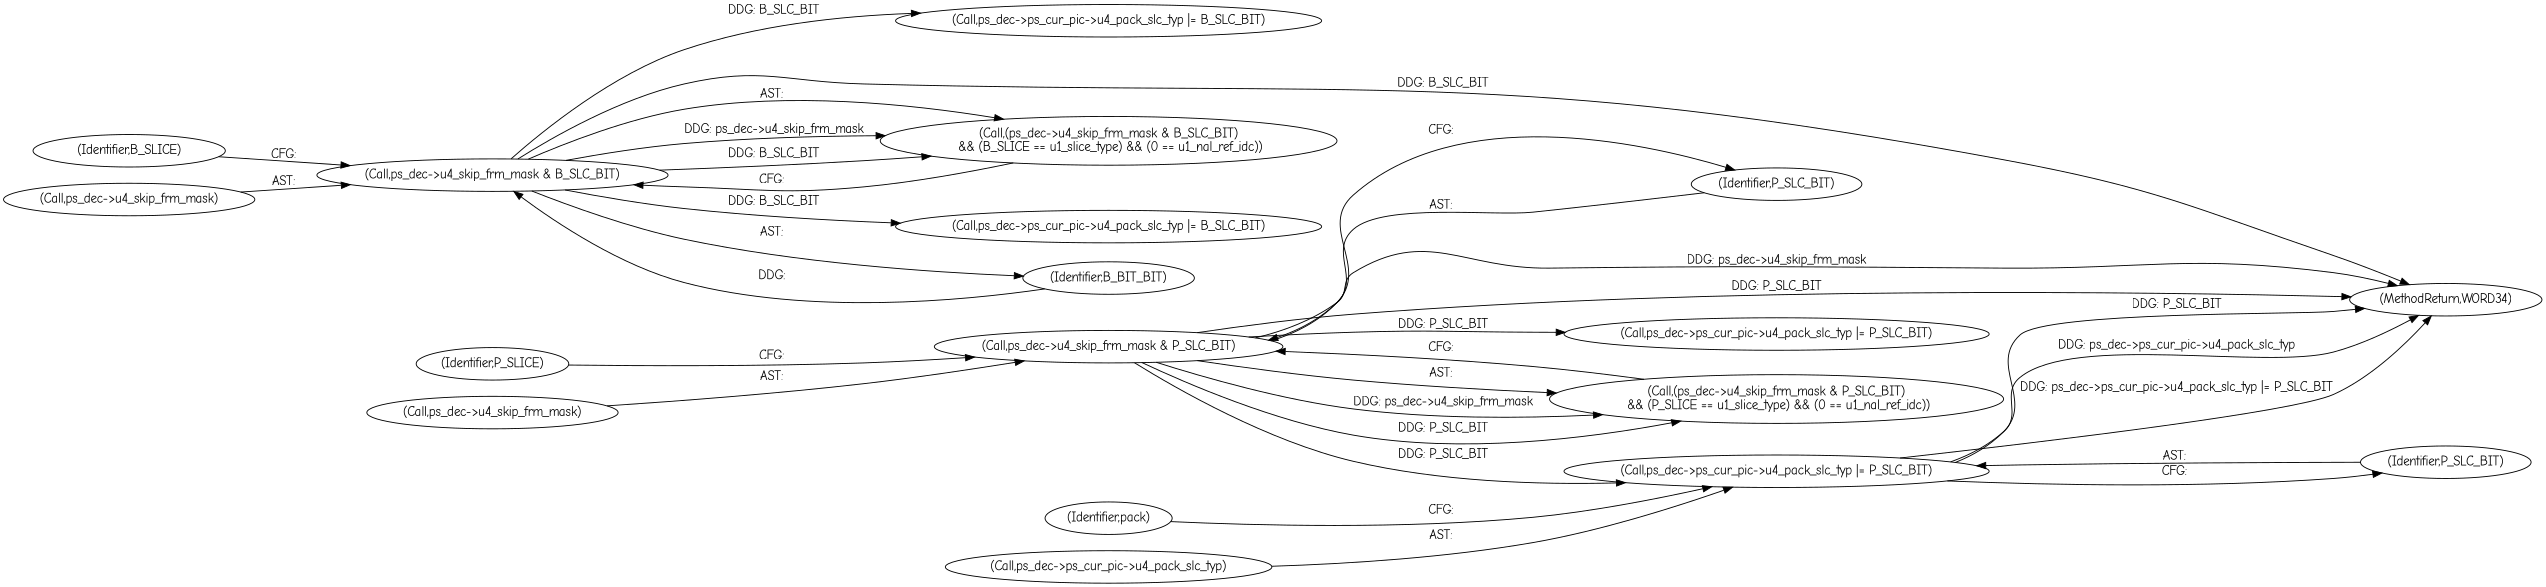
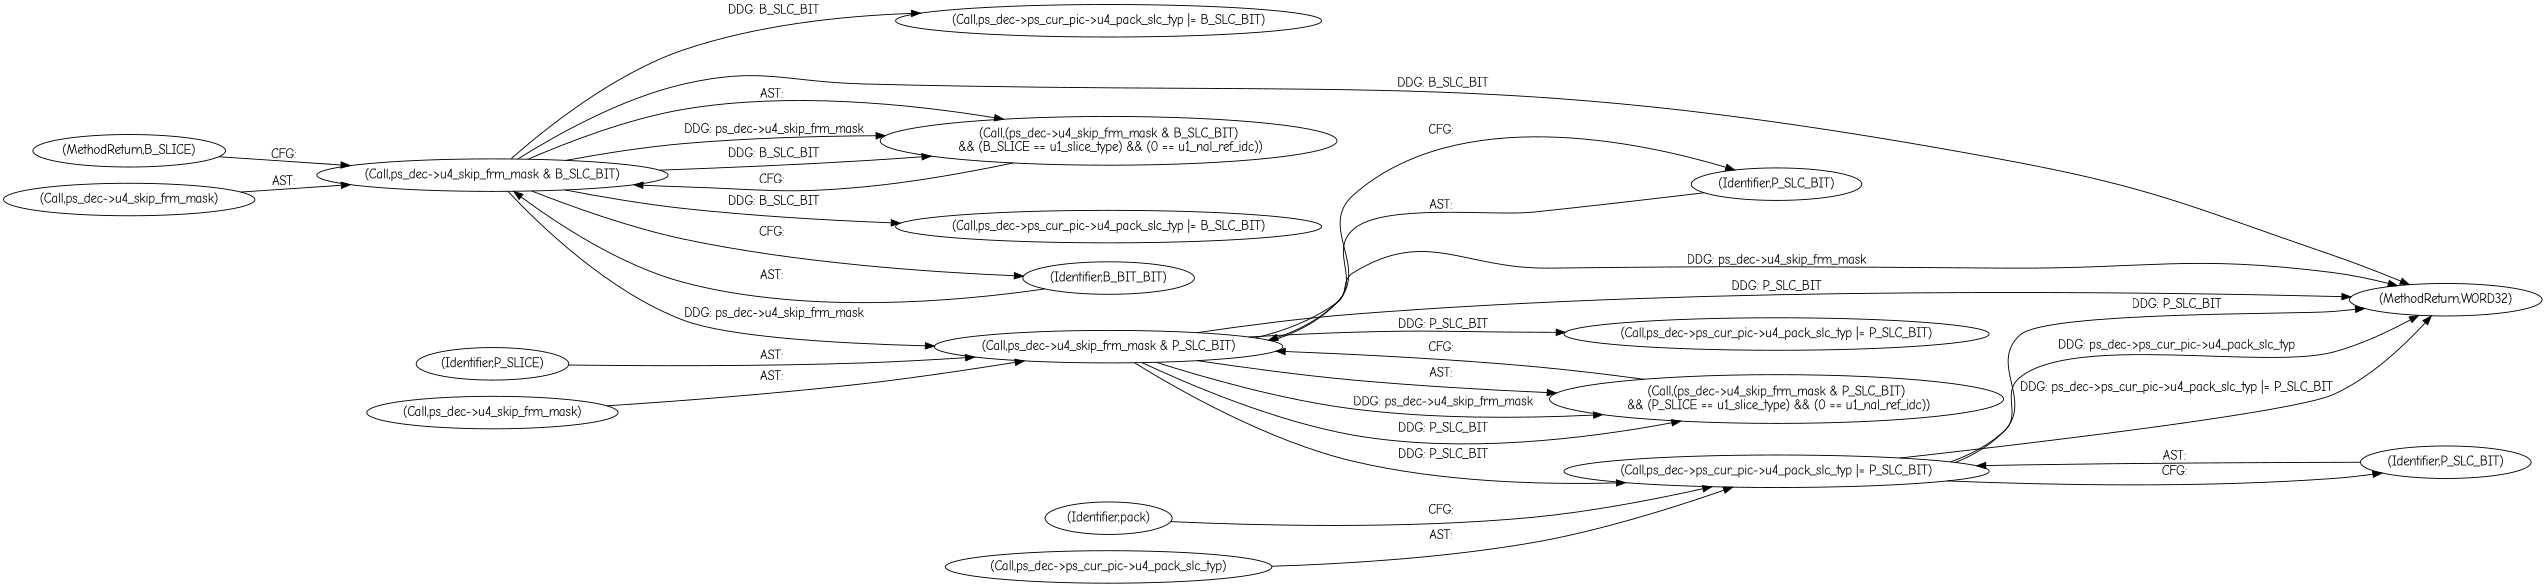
(129, 151) -> (129, 151)
(774, 232) -> (774, 232)
(774, 276) -> (774, 276)
(2446, 300) -> (2446, 300)
none -> (695, 324)
(774, 356) -> (774, 356)
